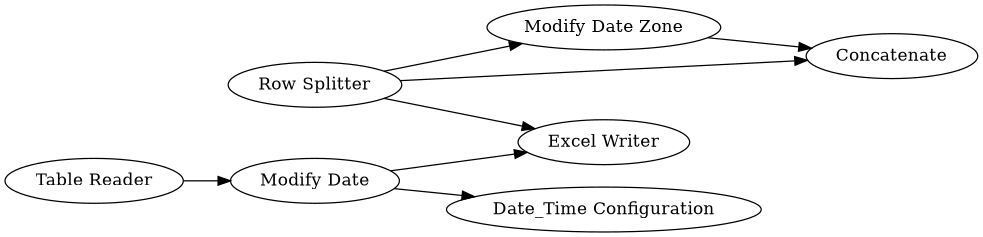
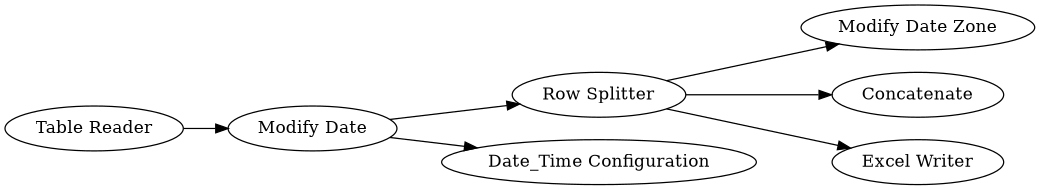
(753, 42) -> none
(453, 162) -> (448, 113)
